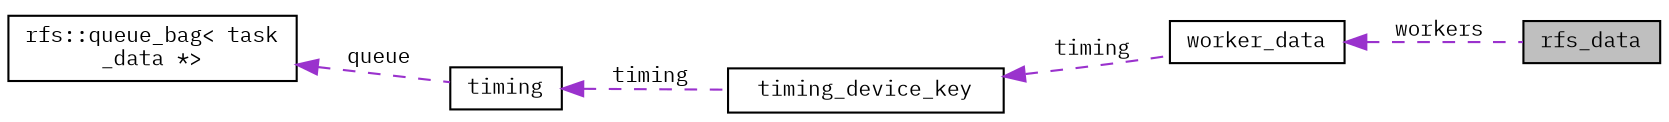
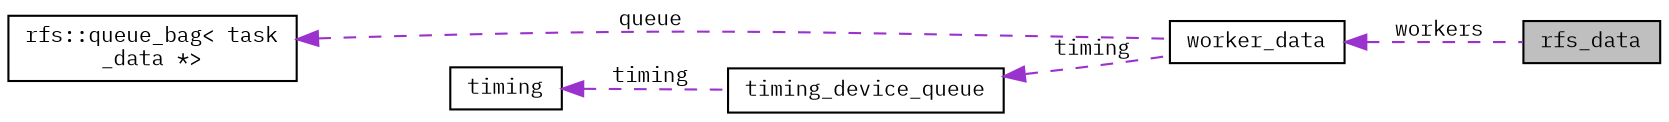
(384, 75) -> (744, 32)
(866, 90) -> (866, 90)
